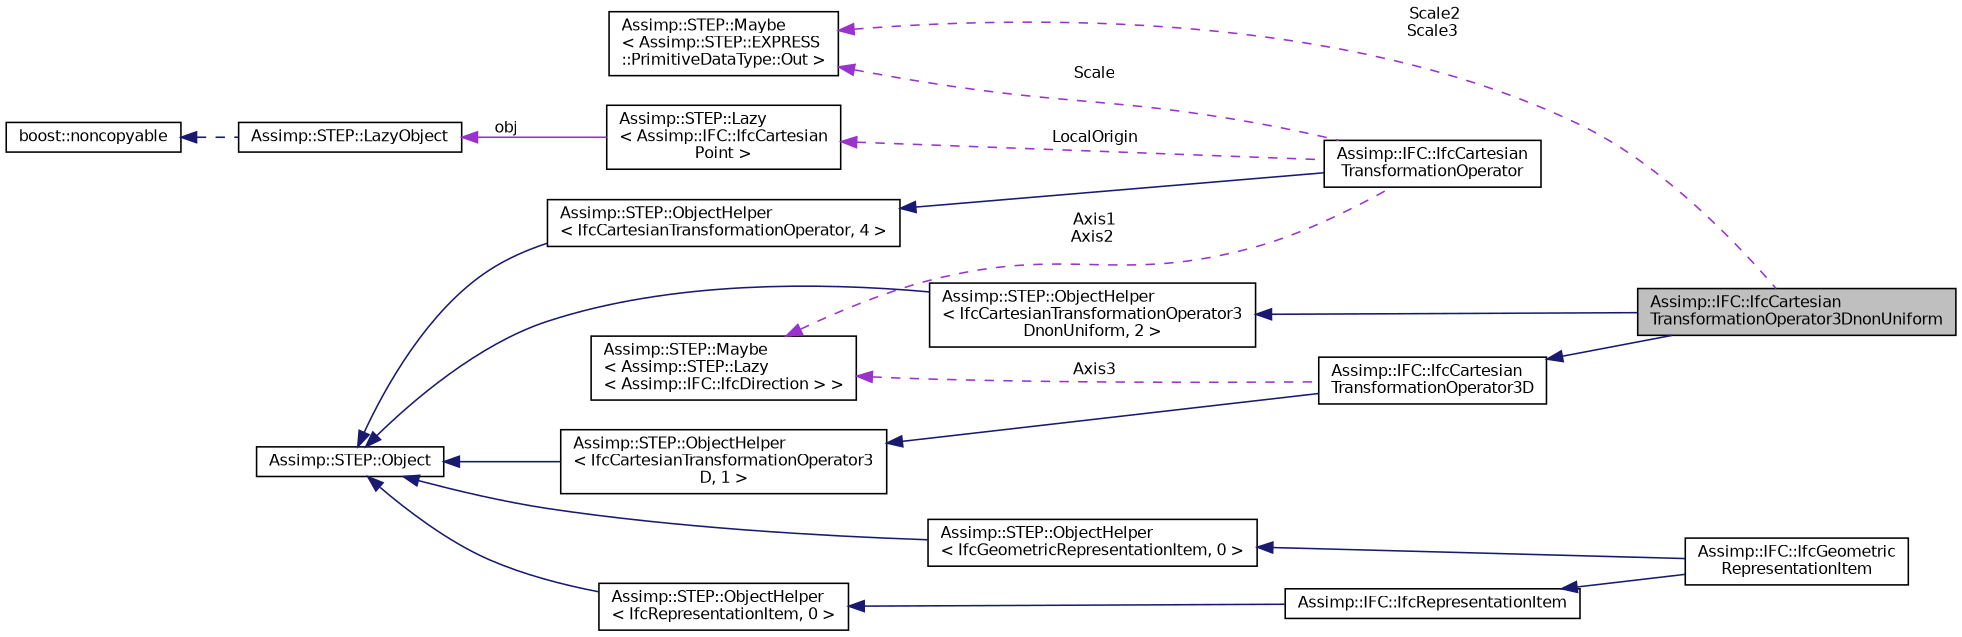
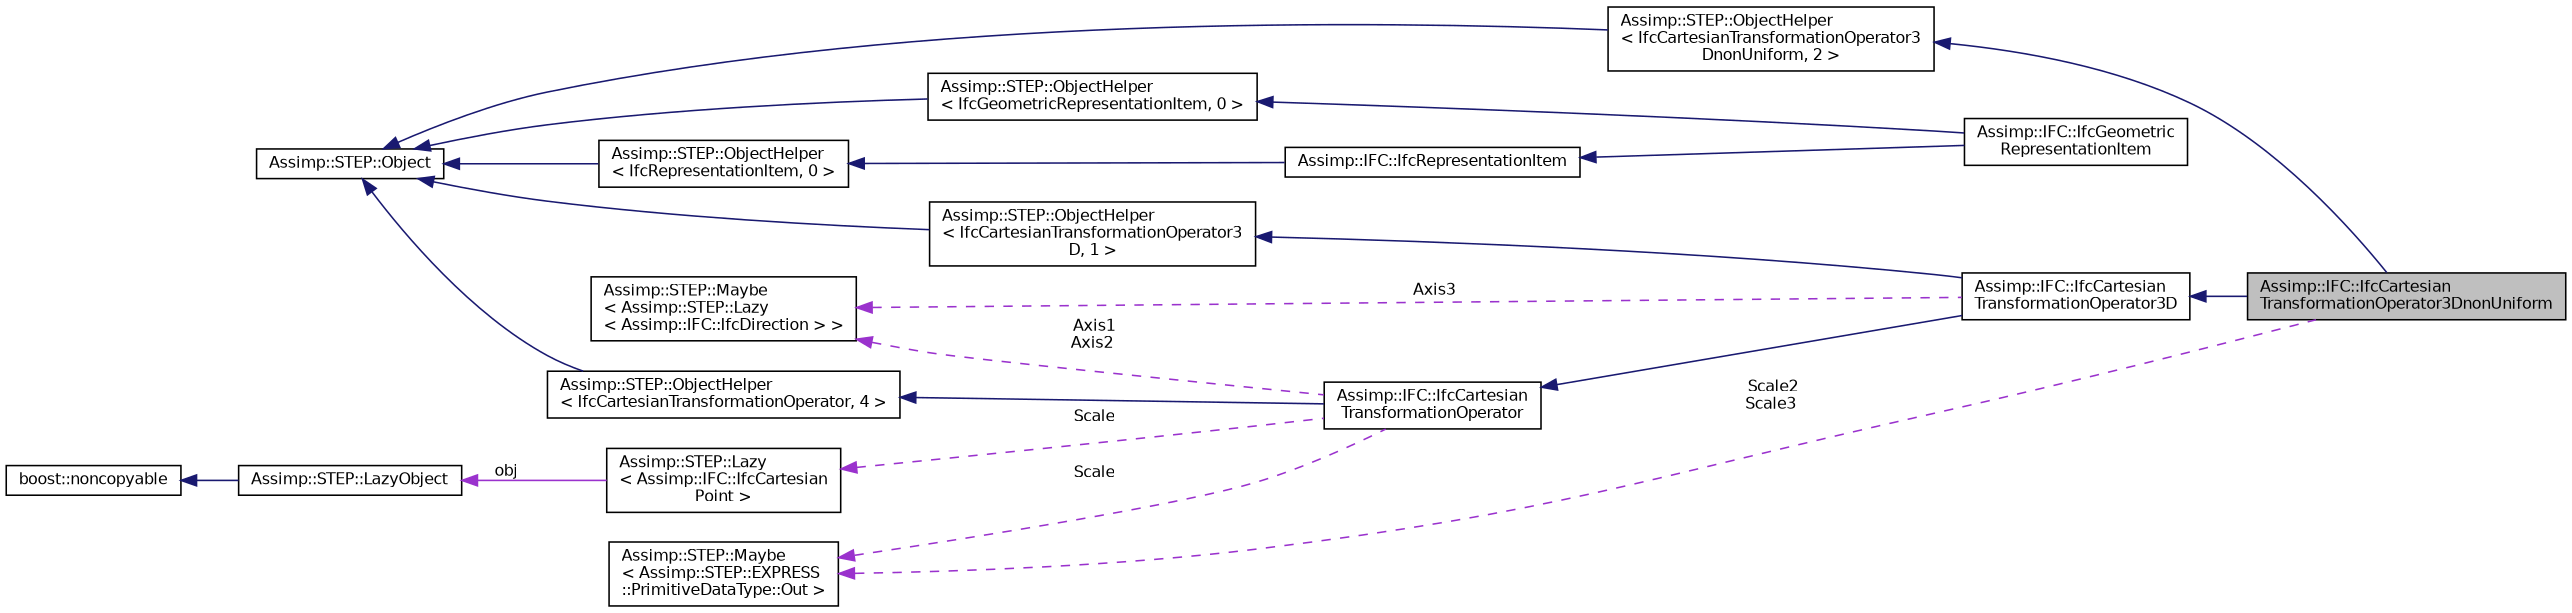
(218, 137) -> (218, 480)
(1093, 138) -> (1093, 417)
none -> (1759, 350)
